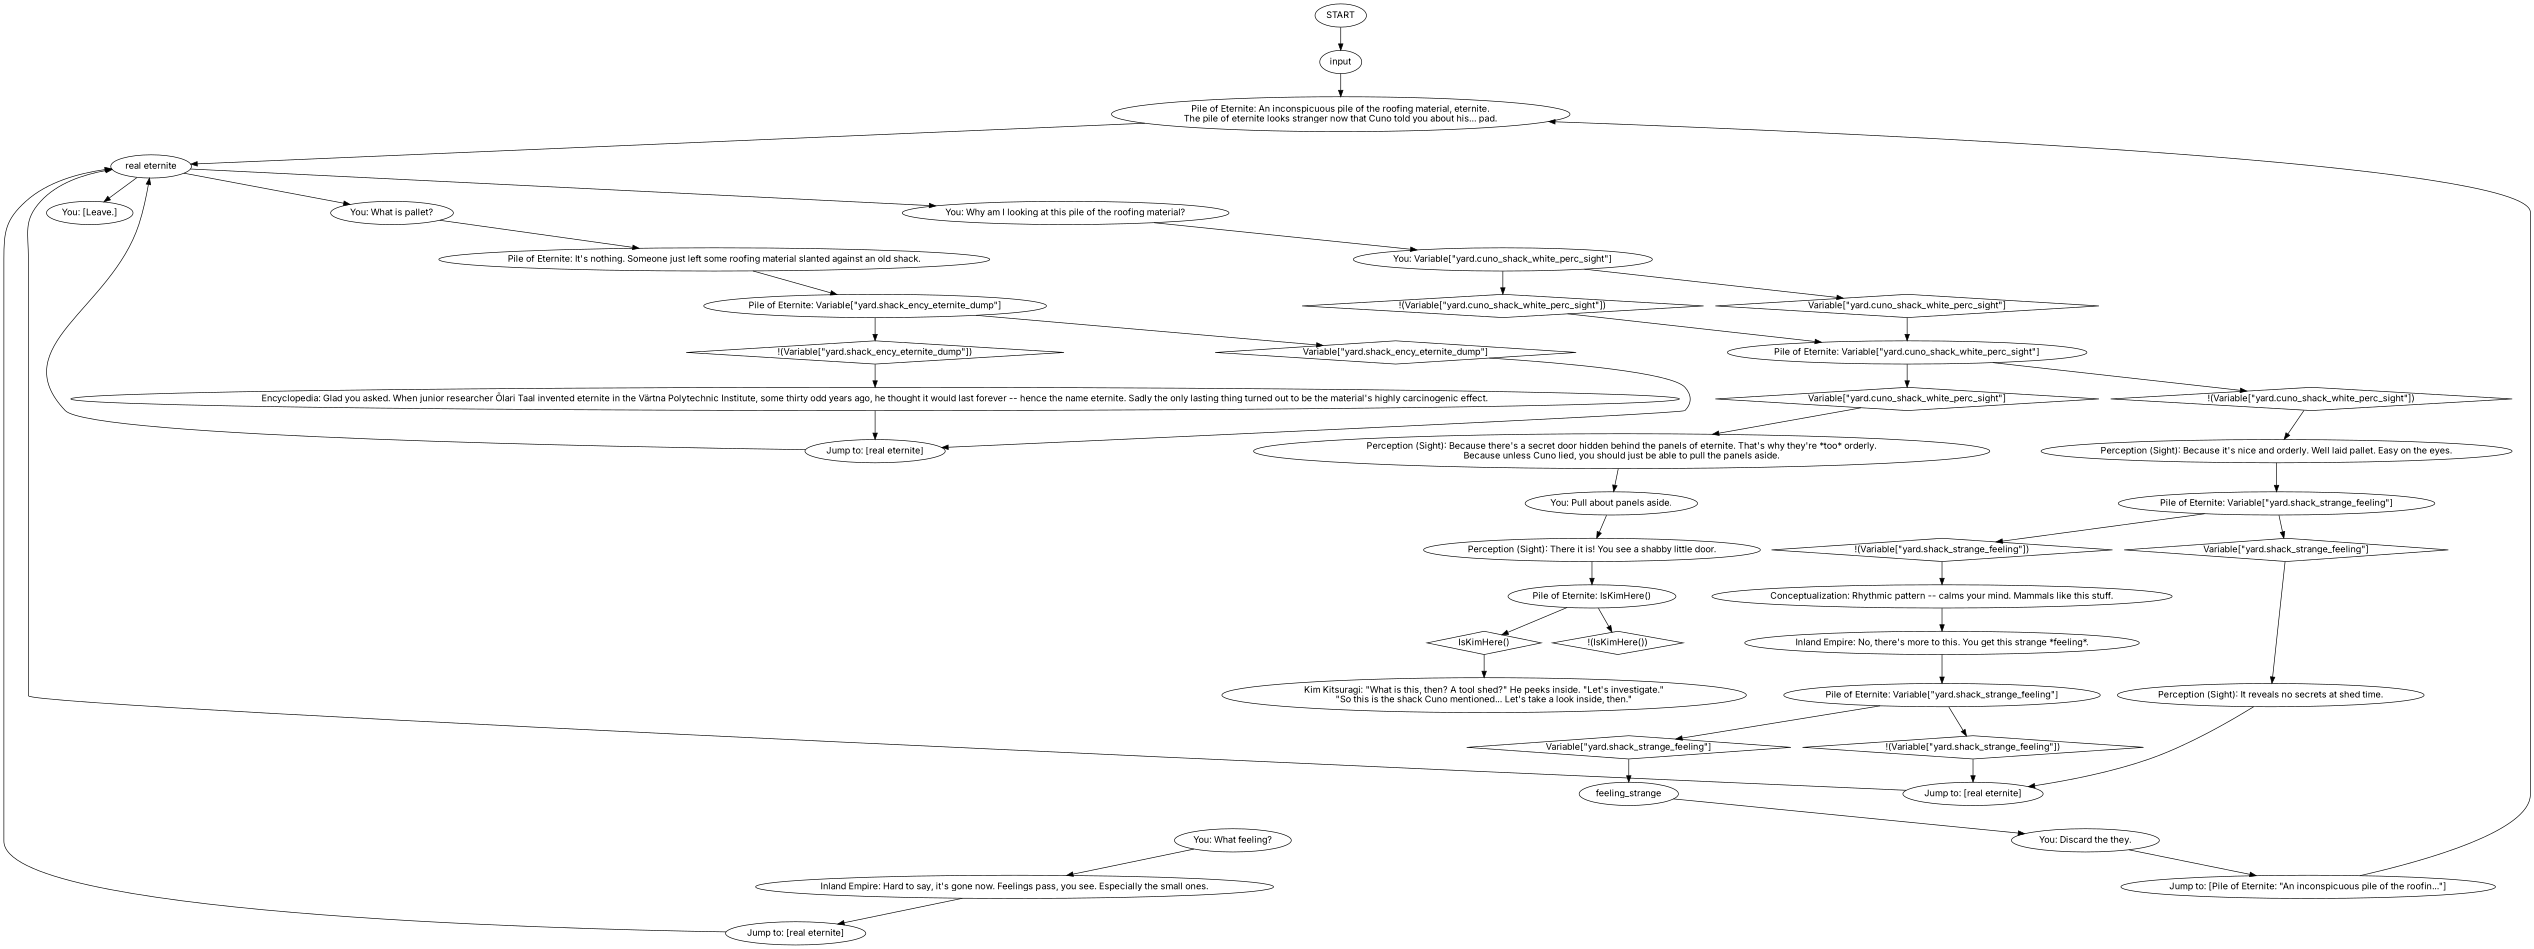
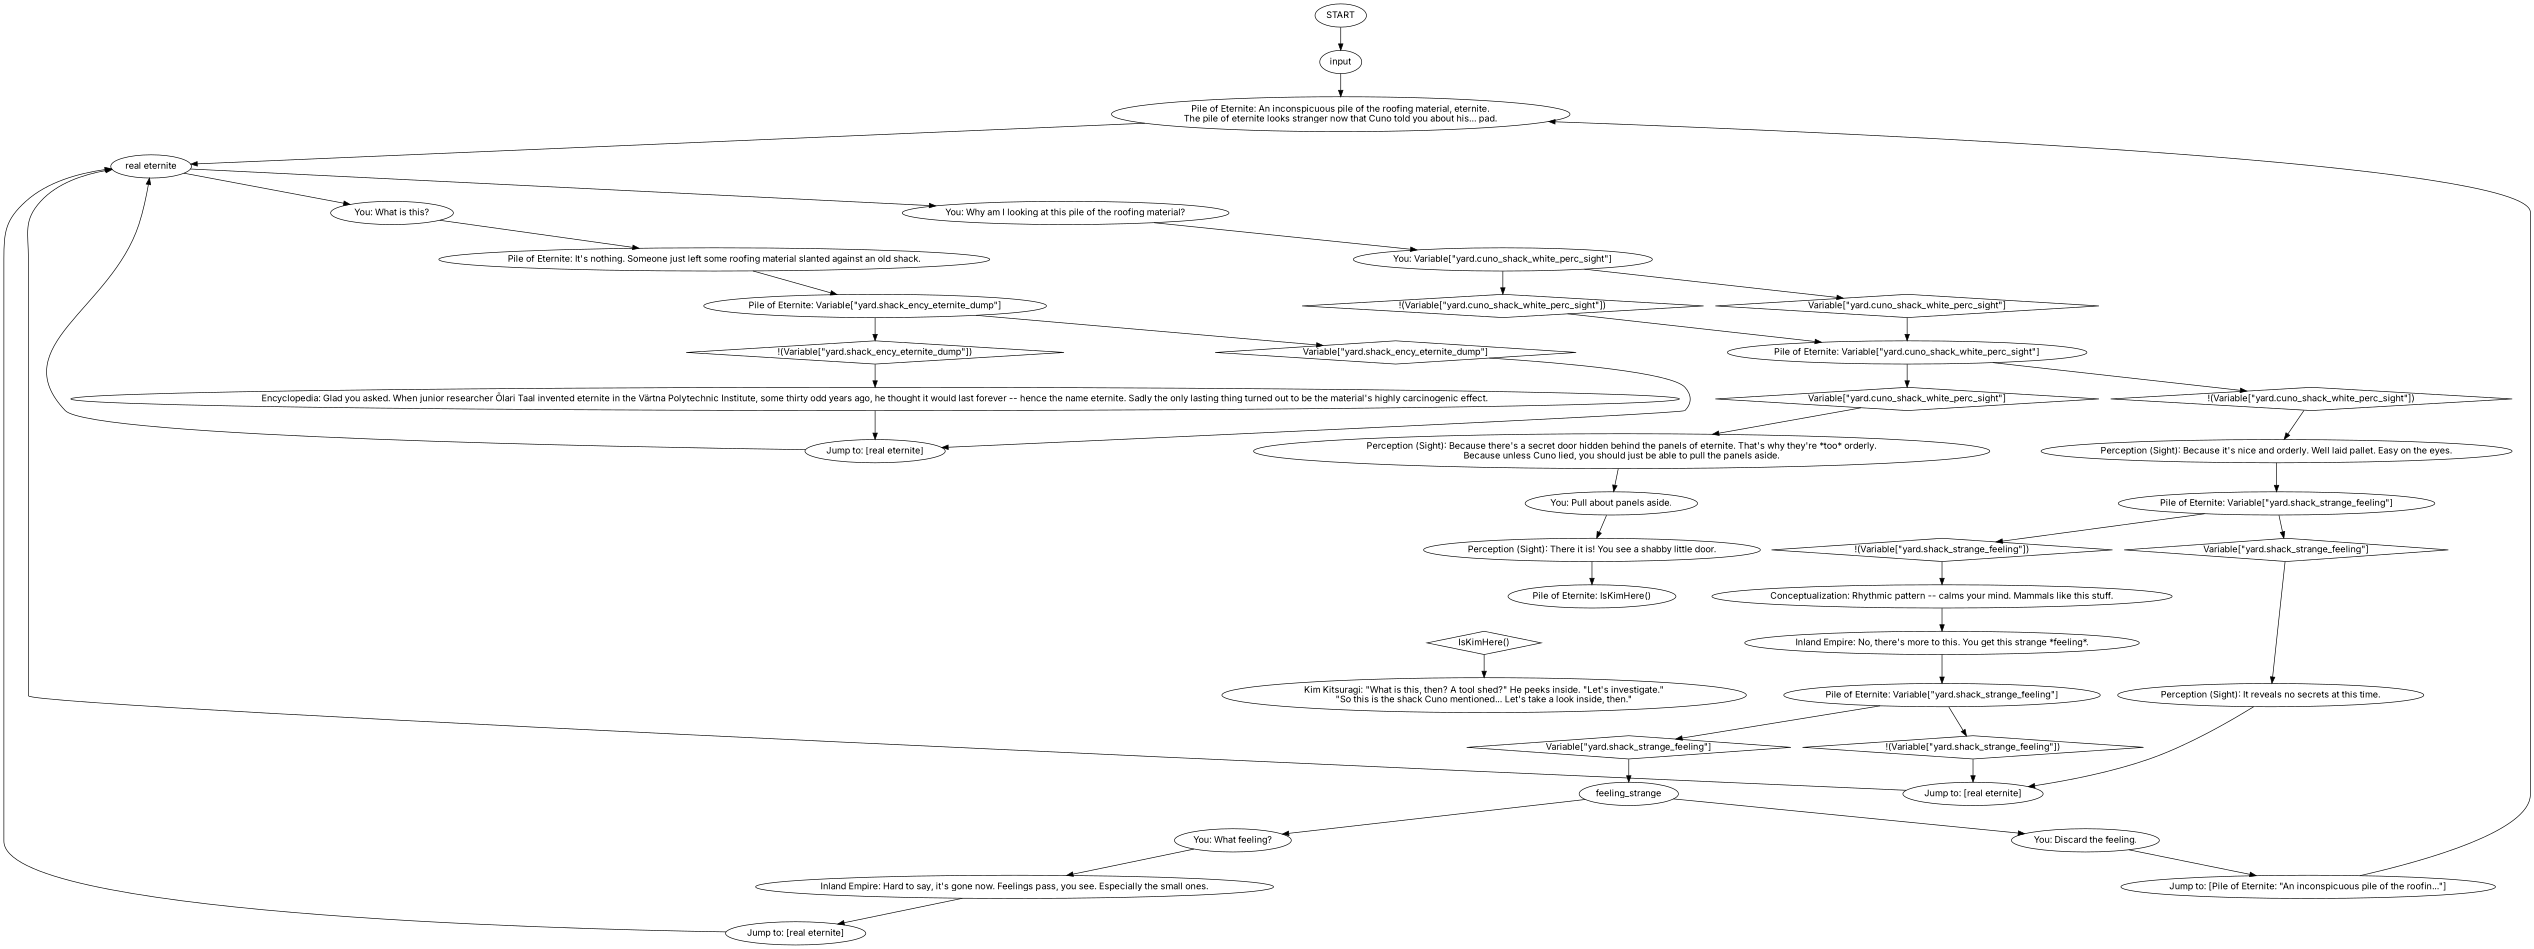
(90, 213) -> none
(392, 213) -> (392, 213)
(1537, 620) -> none
(1618, 643) -> none
(2271, 695) -> (2271, 695)
none -> (1437, 816)
(2085, 840) -> (2085, 840)
